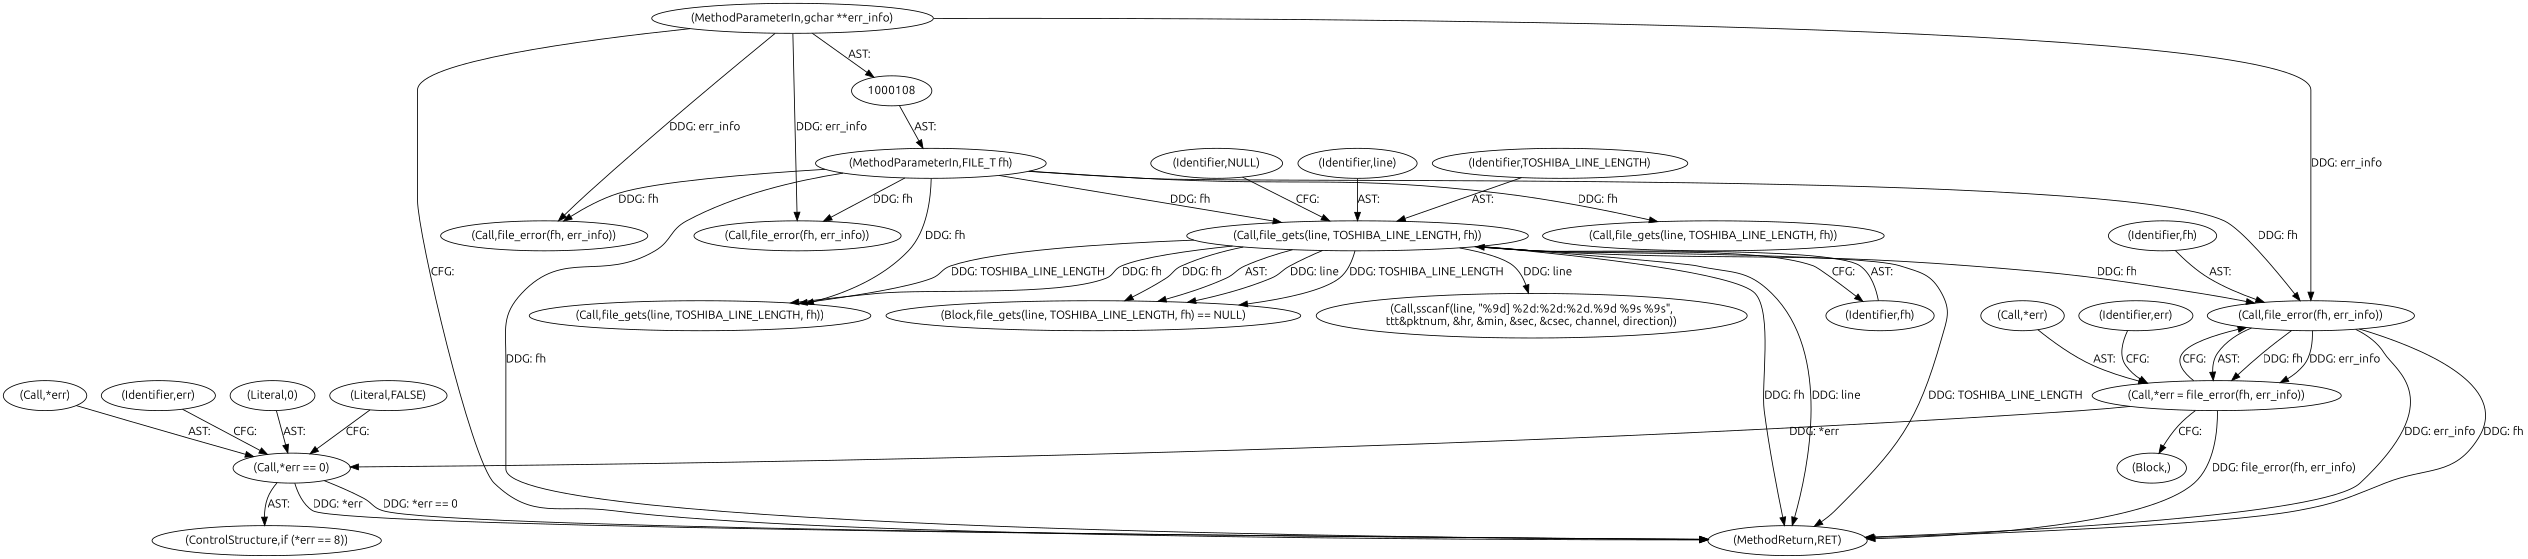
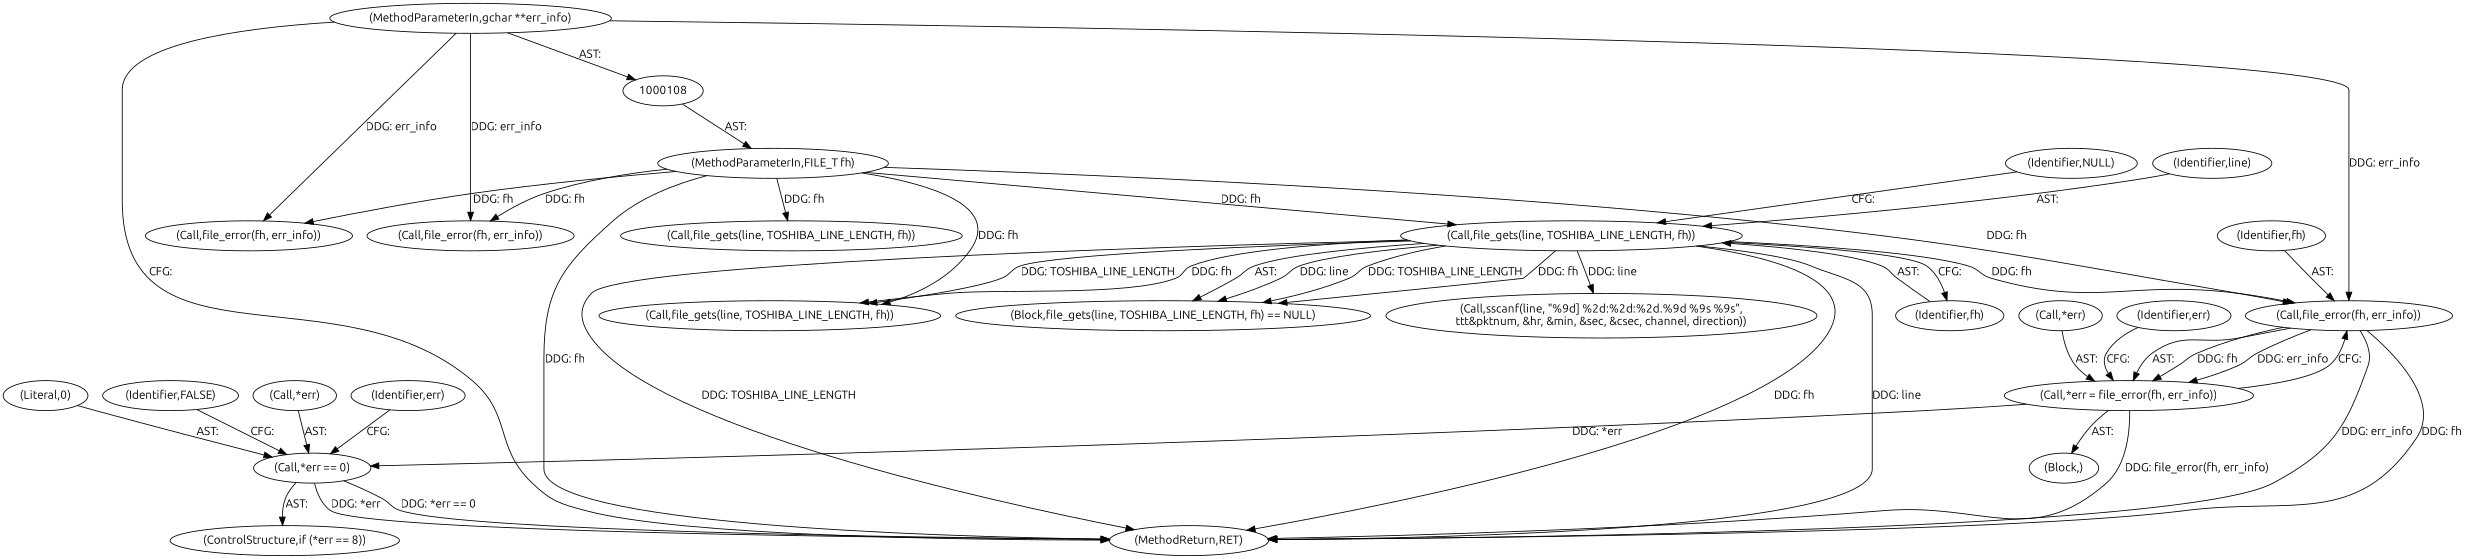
(1560, 163) -> none
(388, 396) -> (171, 396)
(2192, 432) -> (2104, 432)
